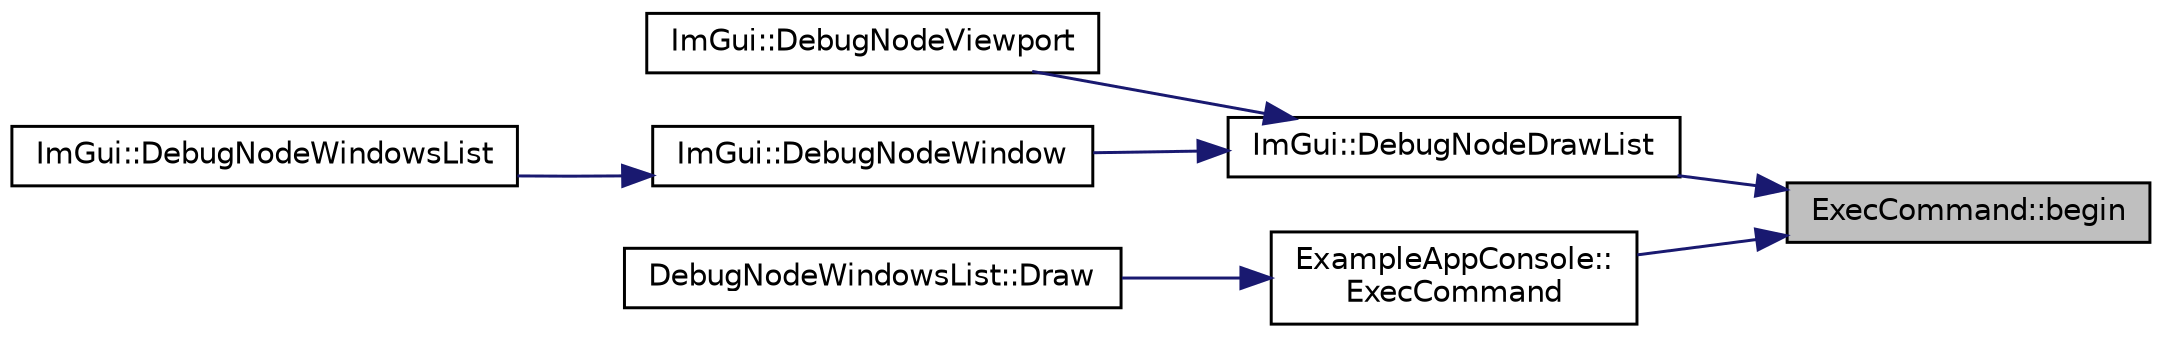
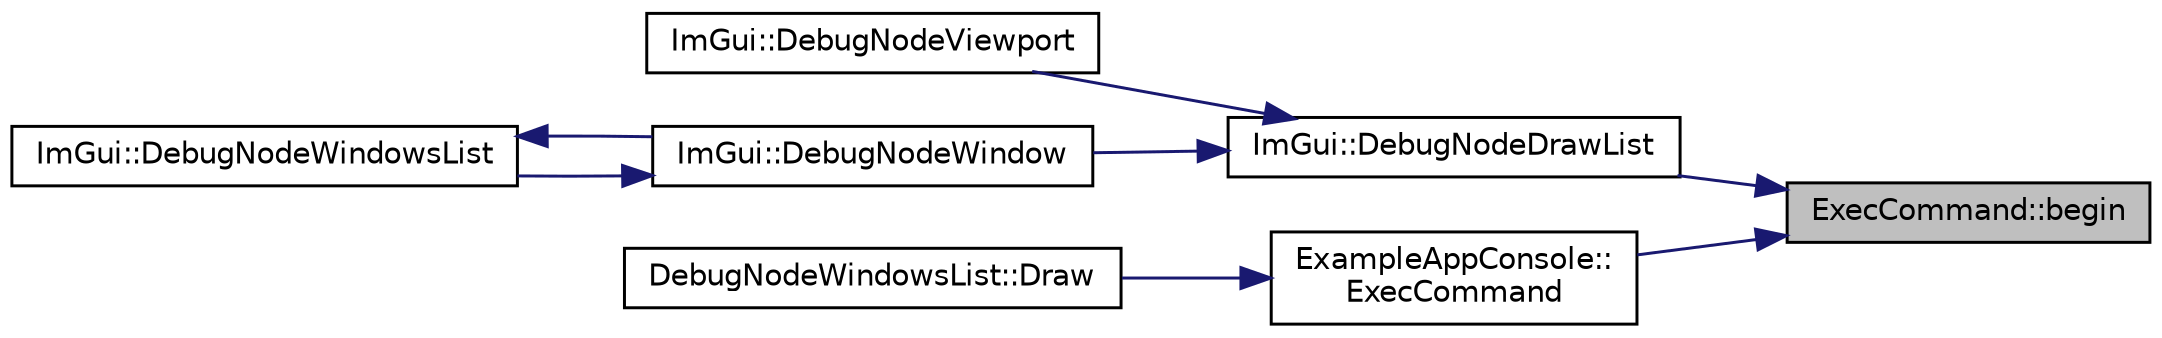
none -> (600, 136)
